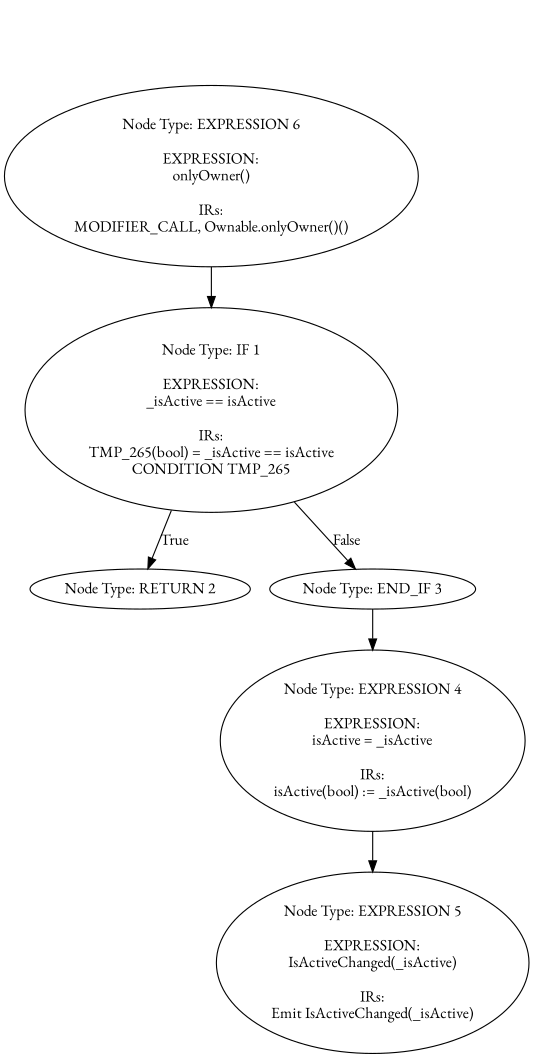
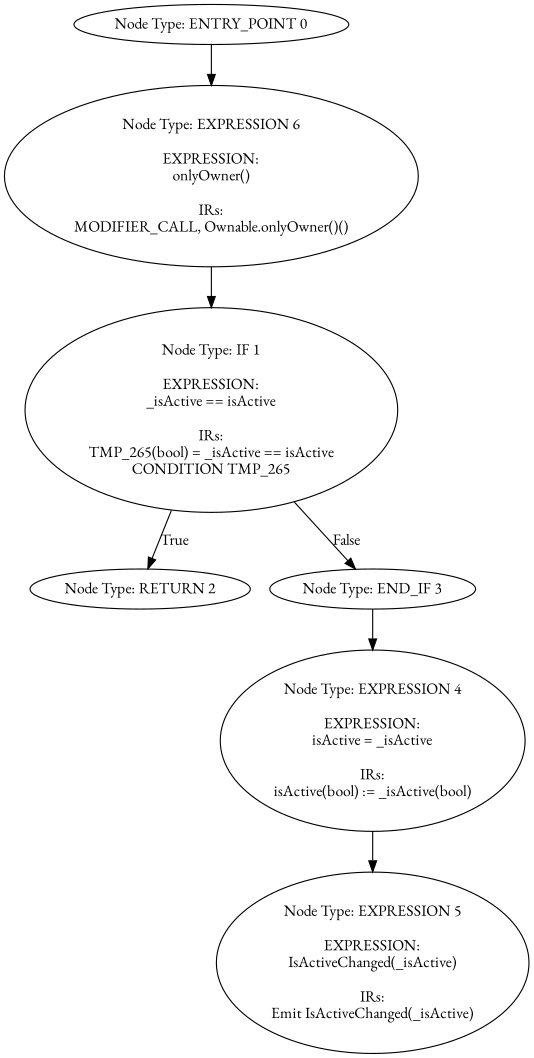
none -> (211, 24)
